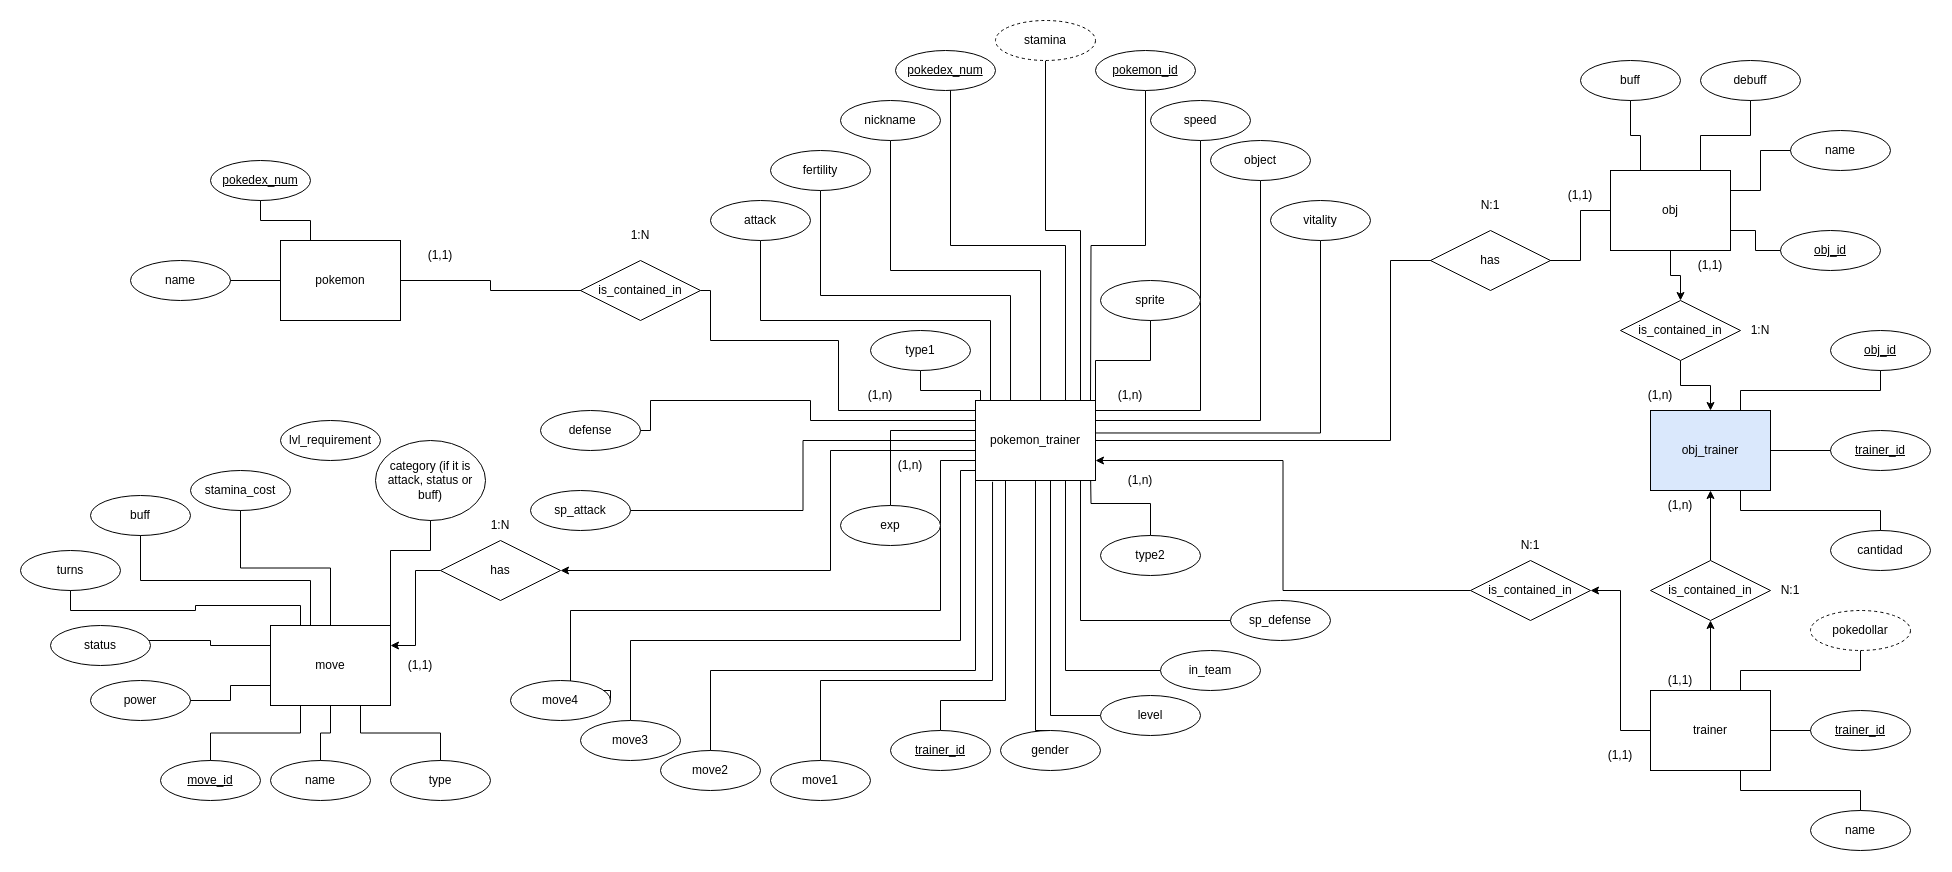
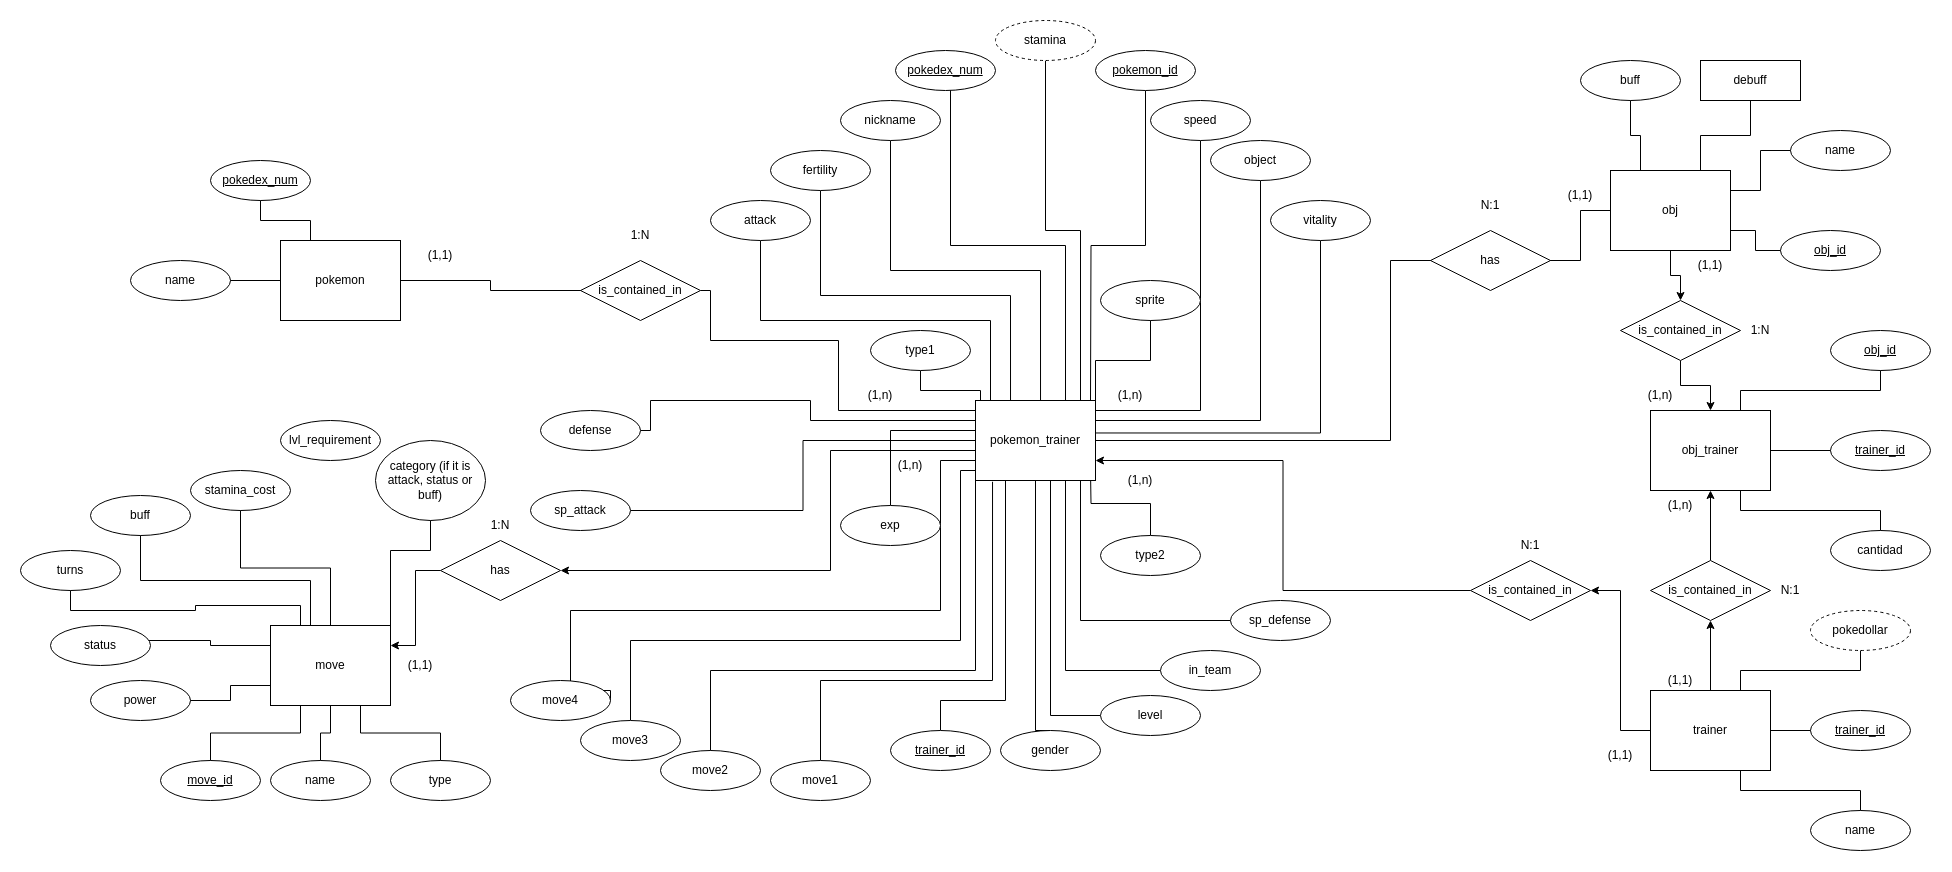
(1751, 81) -> (1751, 81)
(1711, 451) -> (1711, 451)
